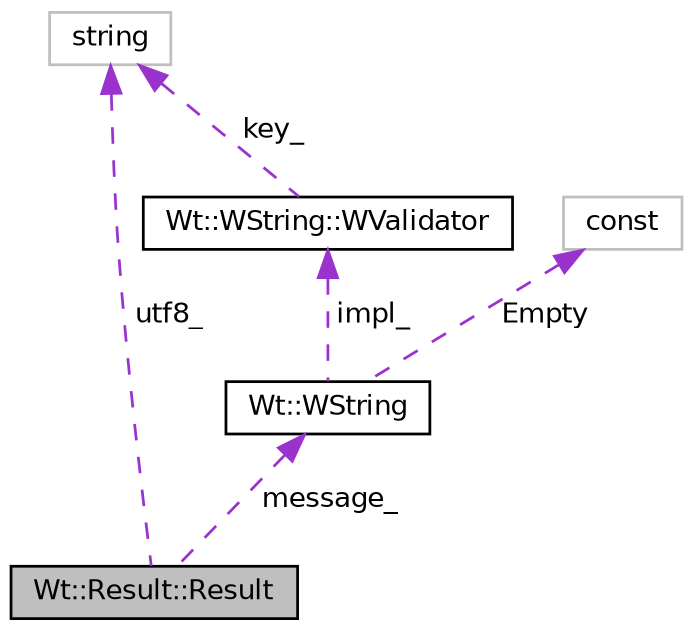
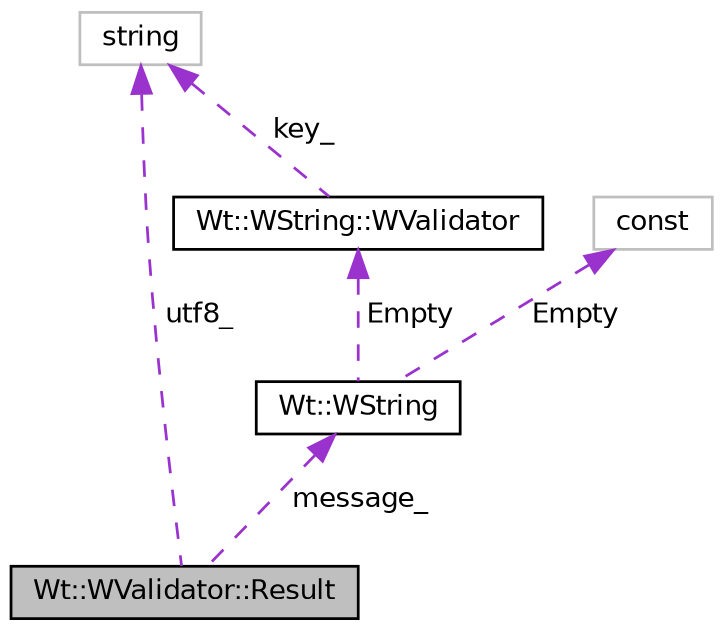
(371, 316) -> (406, 316)
(154, 592) -> (185, 592)
